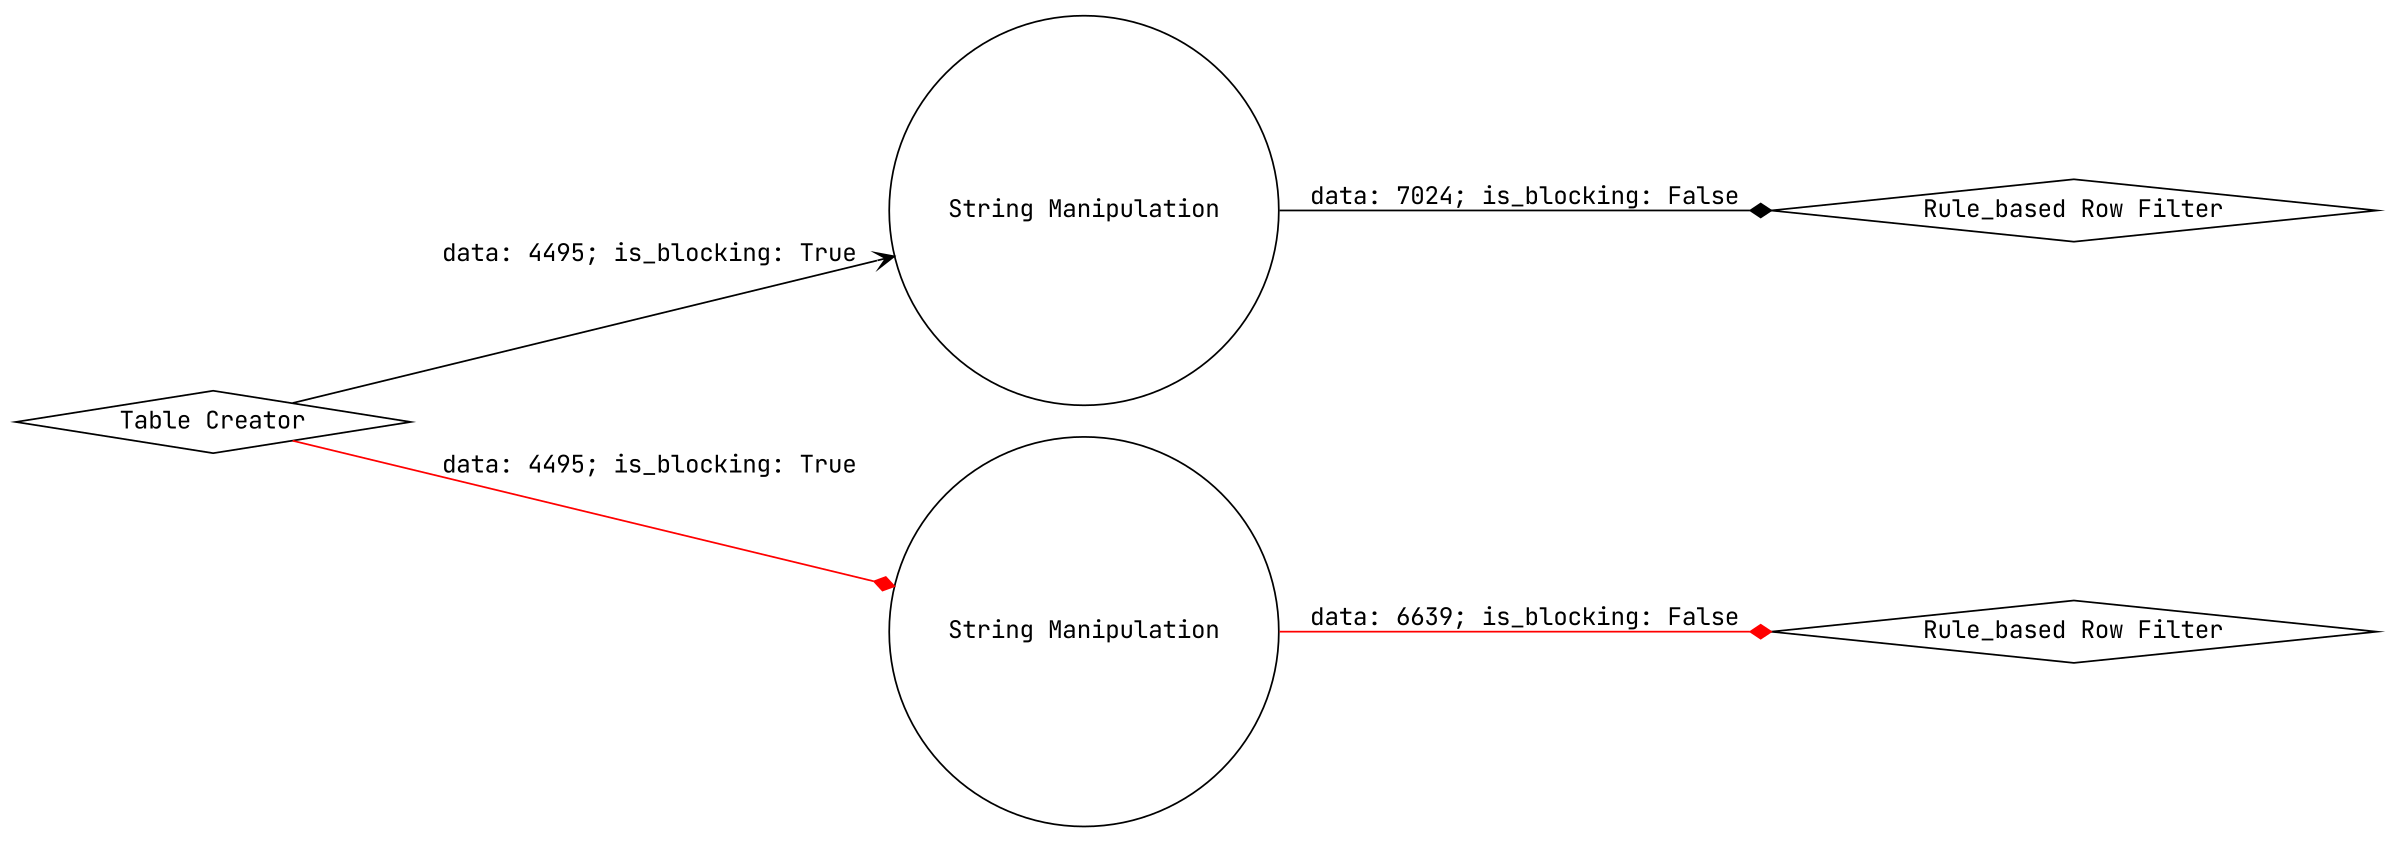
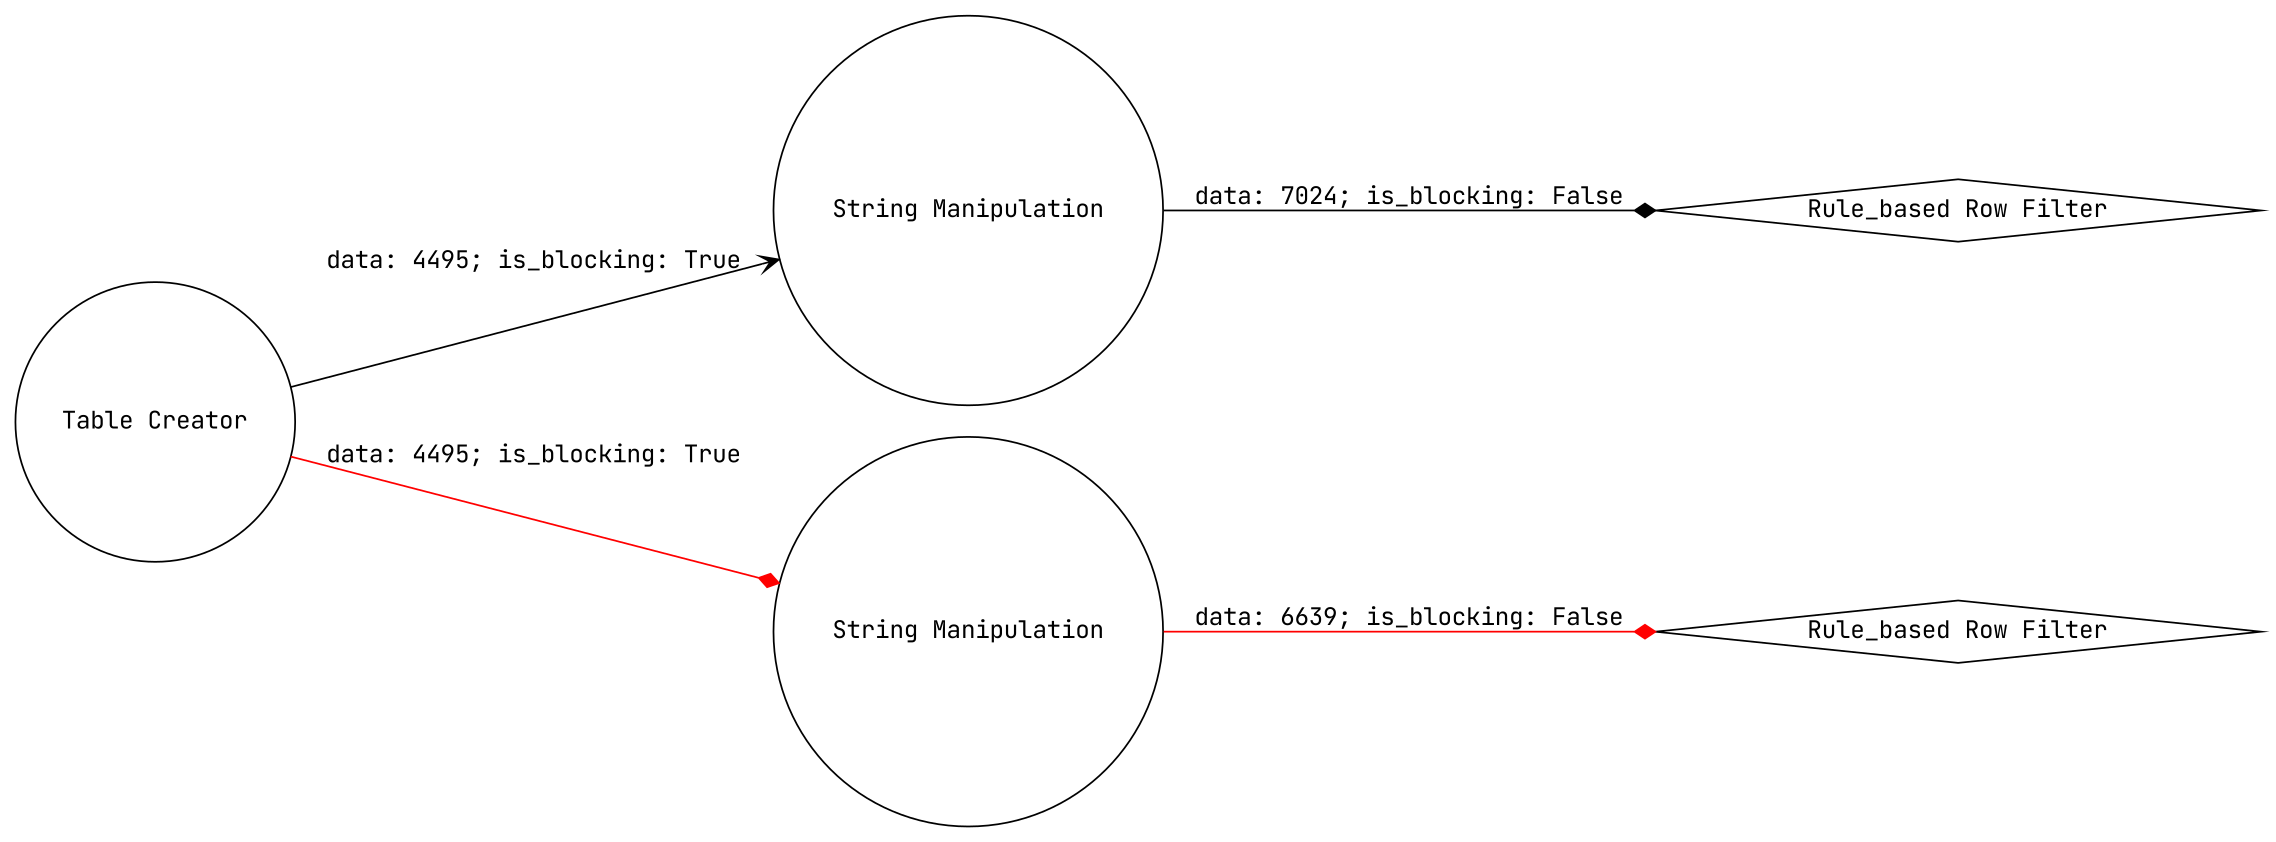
(213, 422) -> (155, 422)
